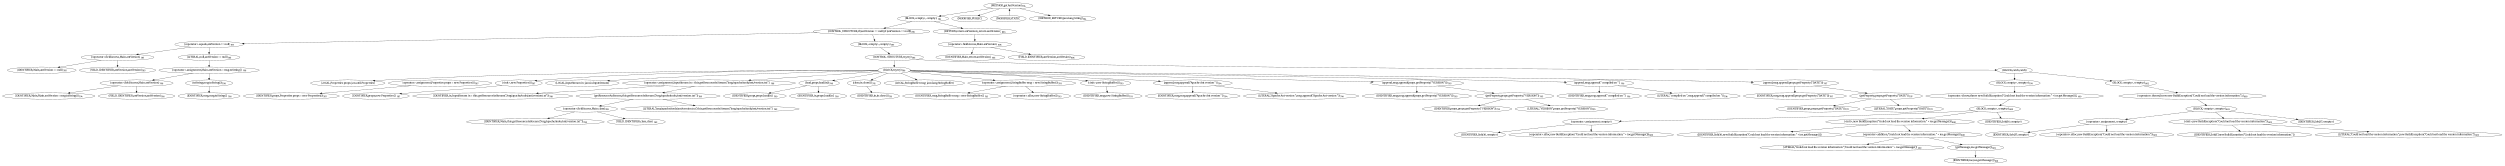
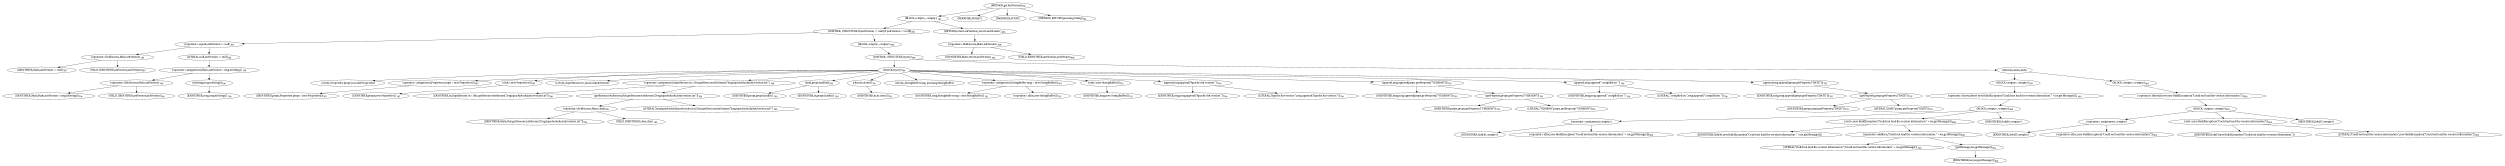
(1010, 13) -> (1007, 11)
none -> (688, 74)
